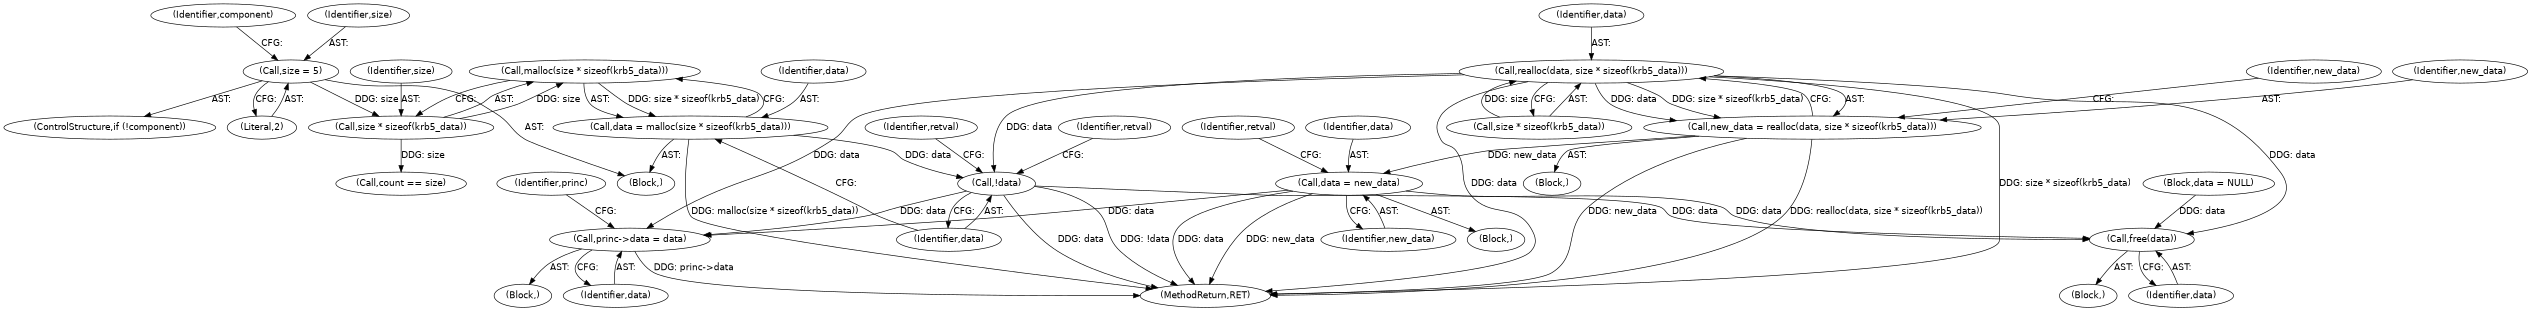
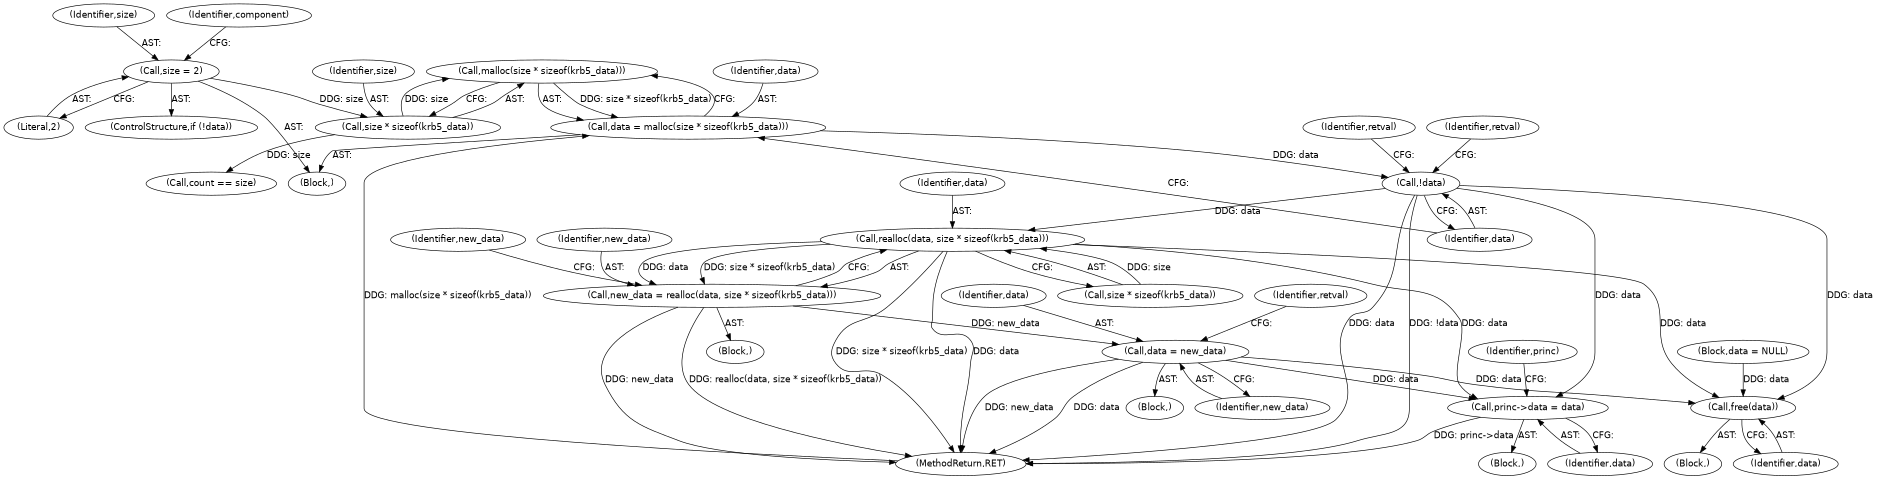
(291, 72) -> (171, 72)
(1103, 92) -> (1210, 209)
(110, 128) -> (171, 128)
(878, 253) -> (404, 423)
